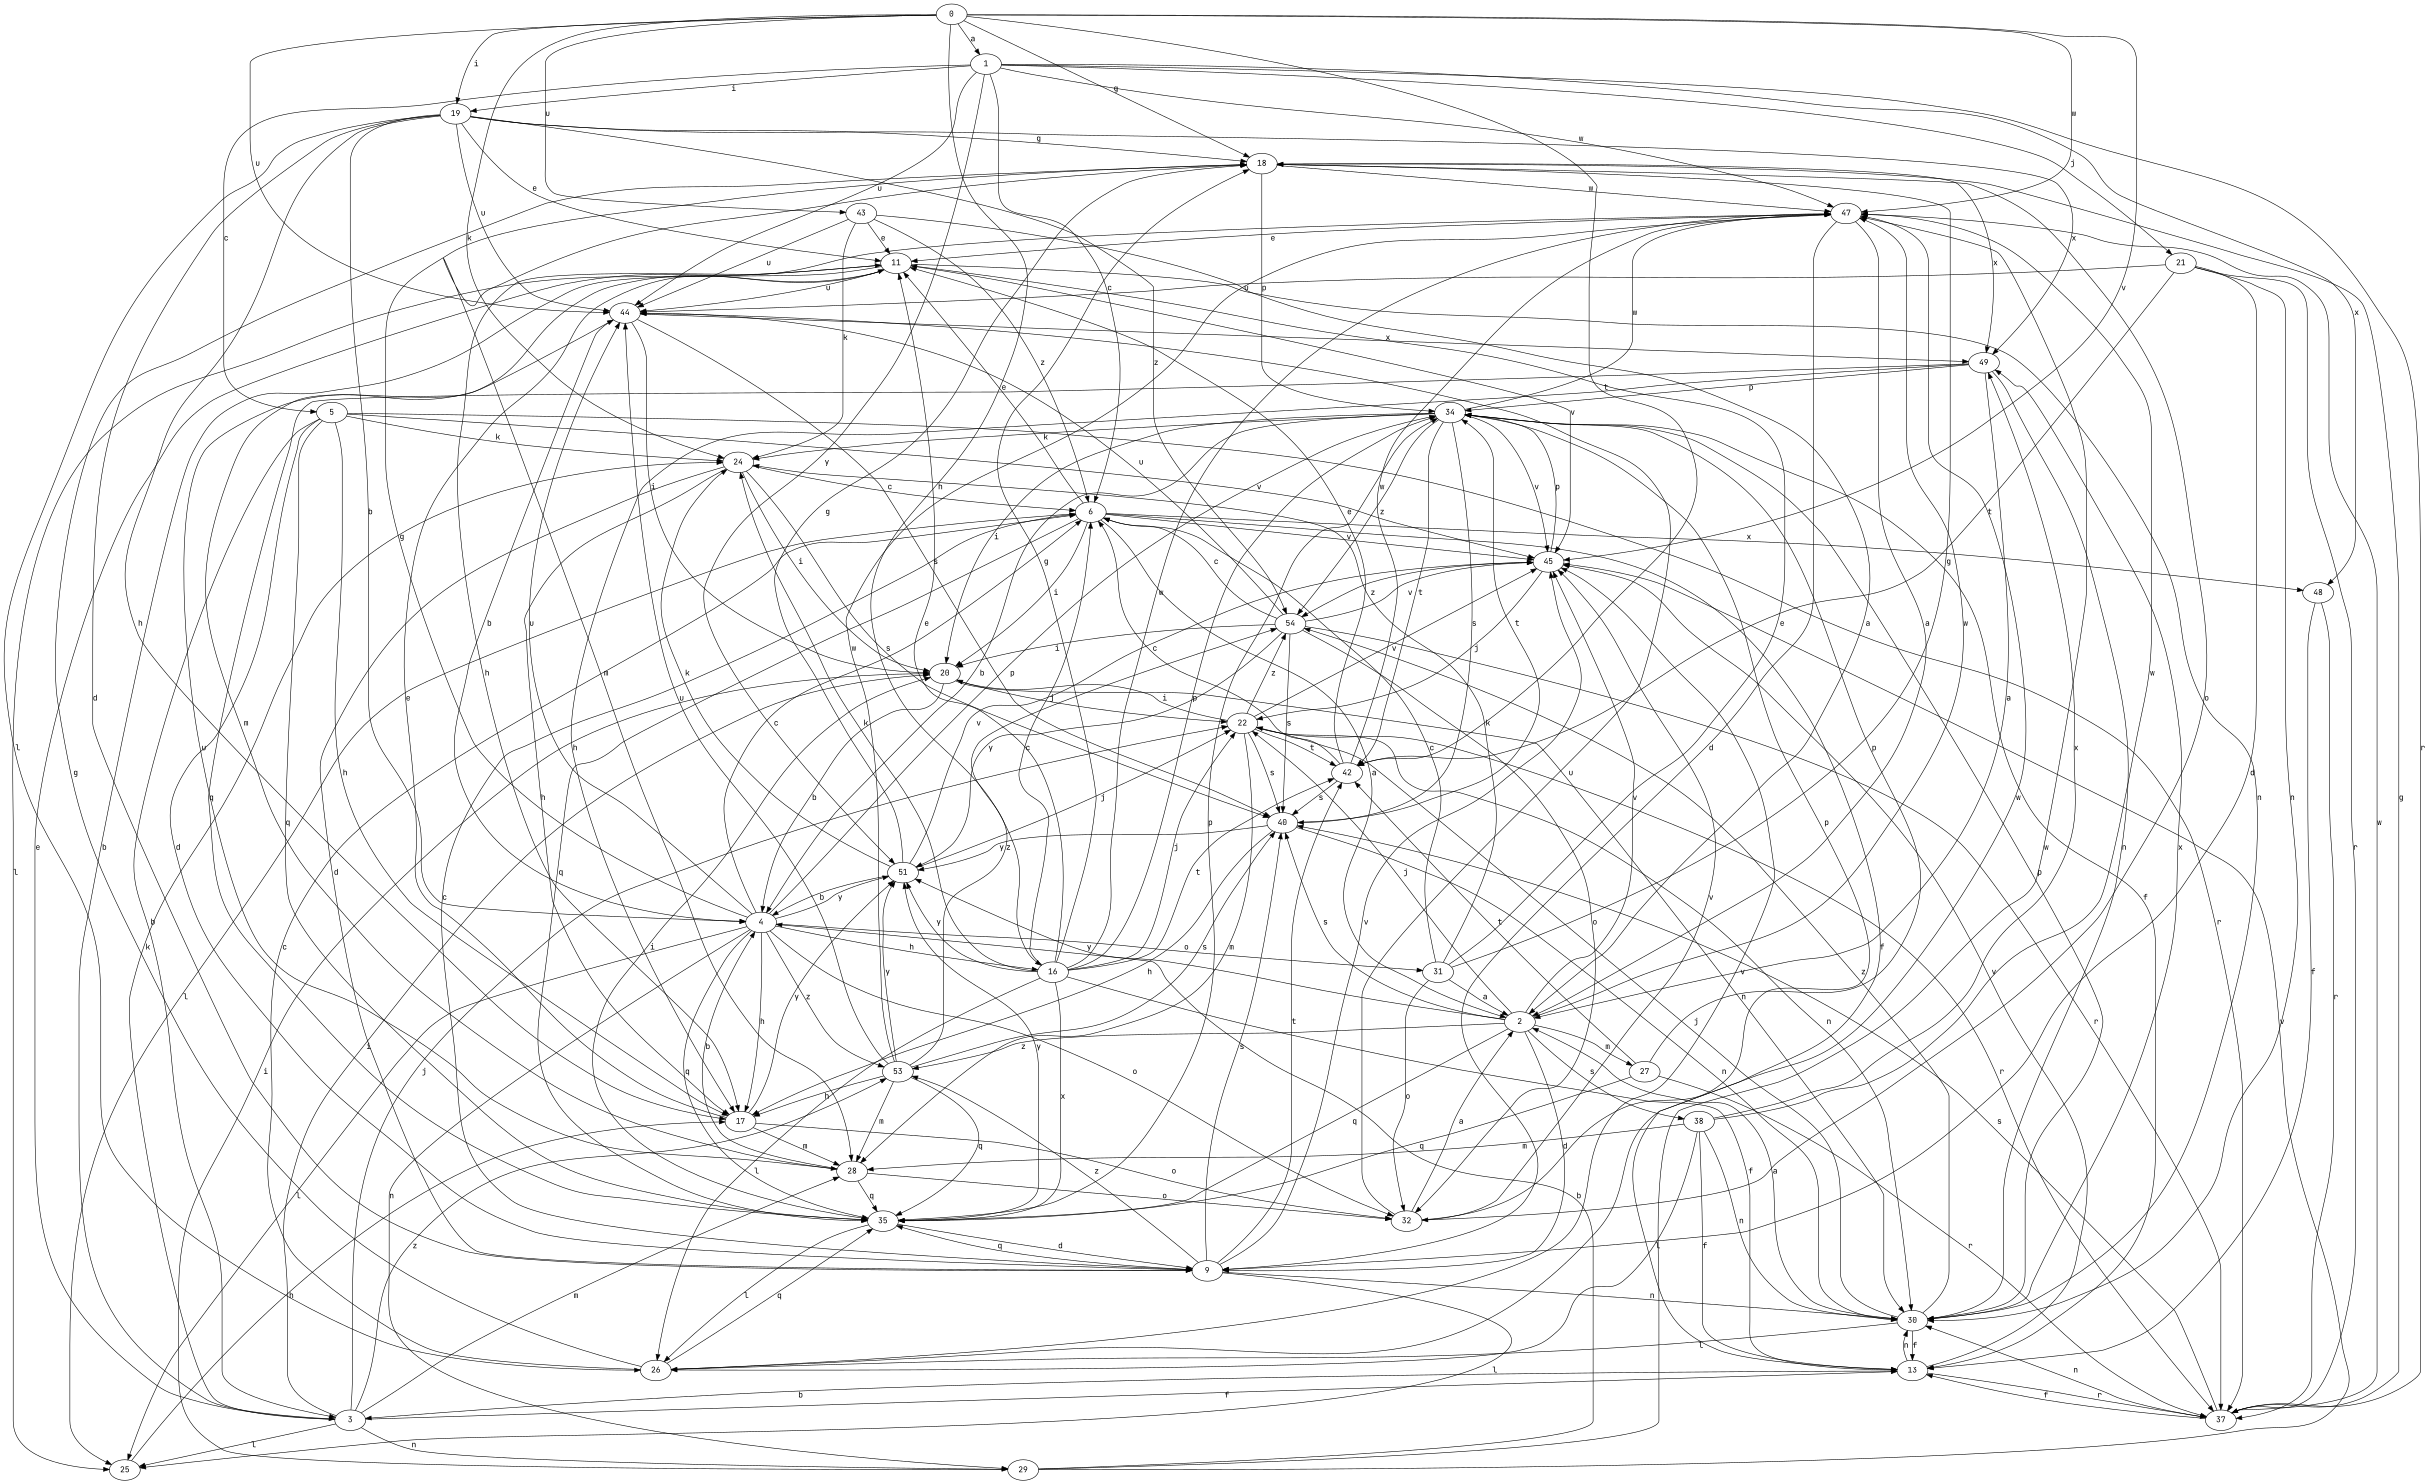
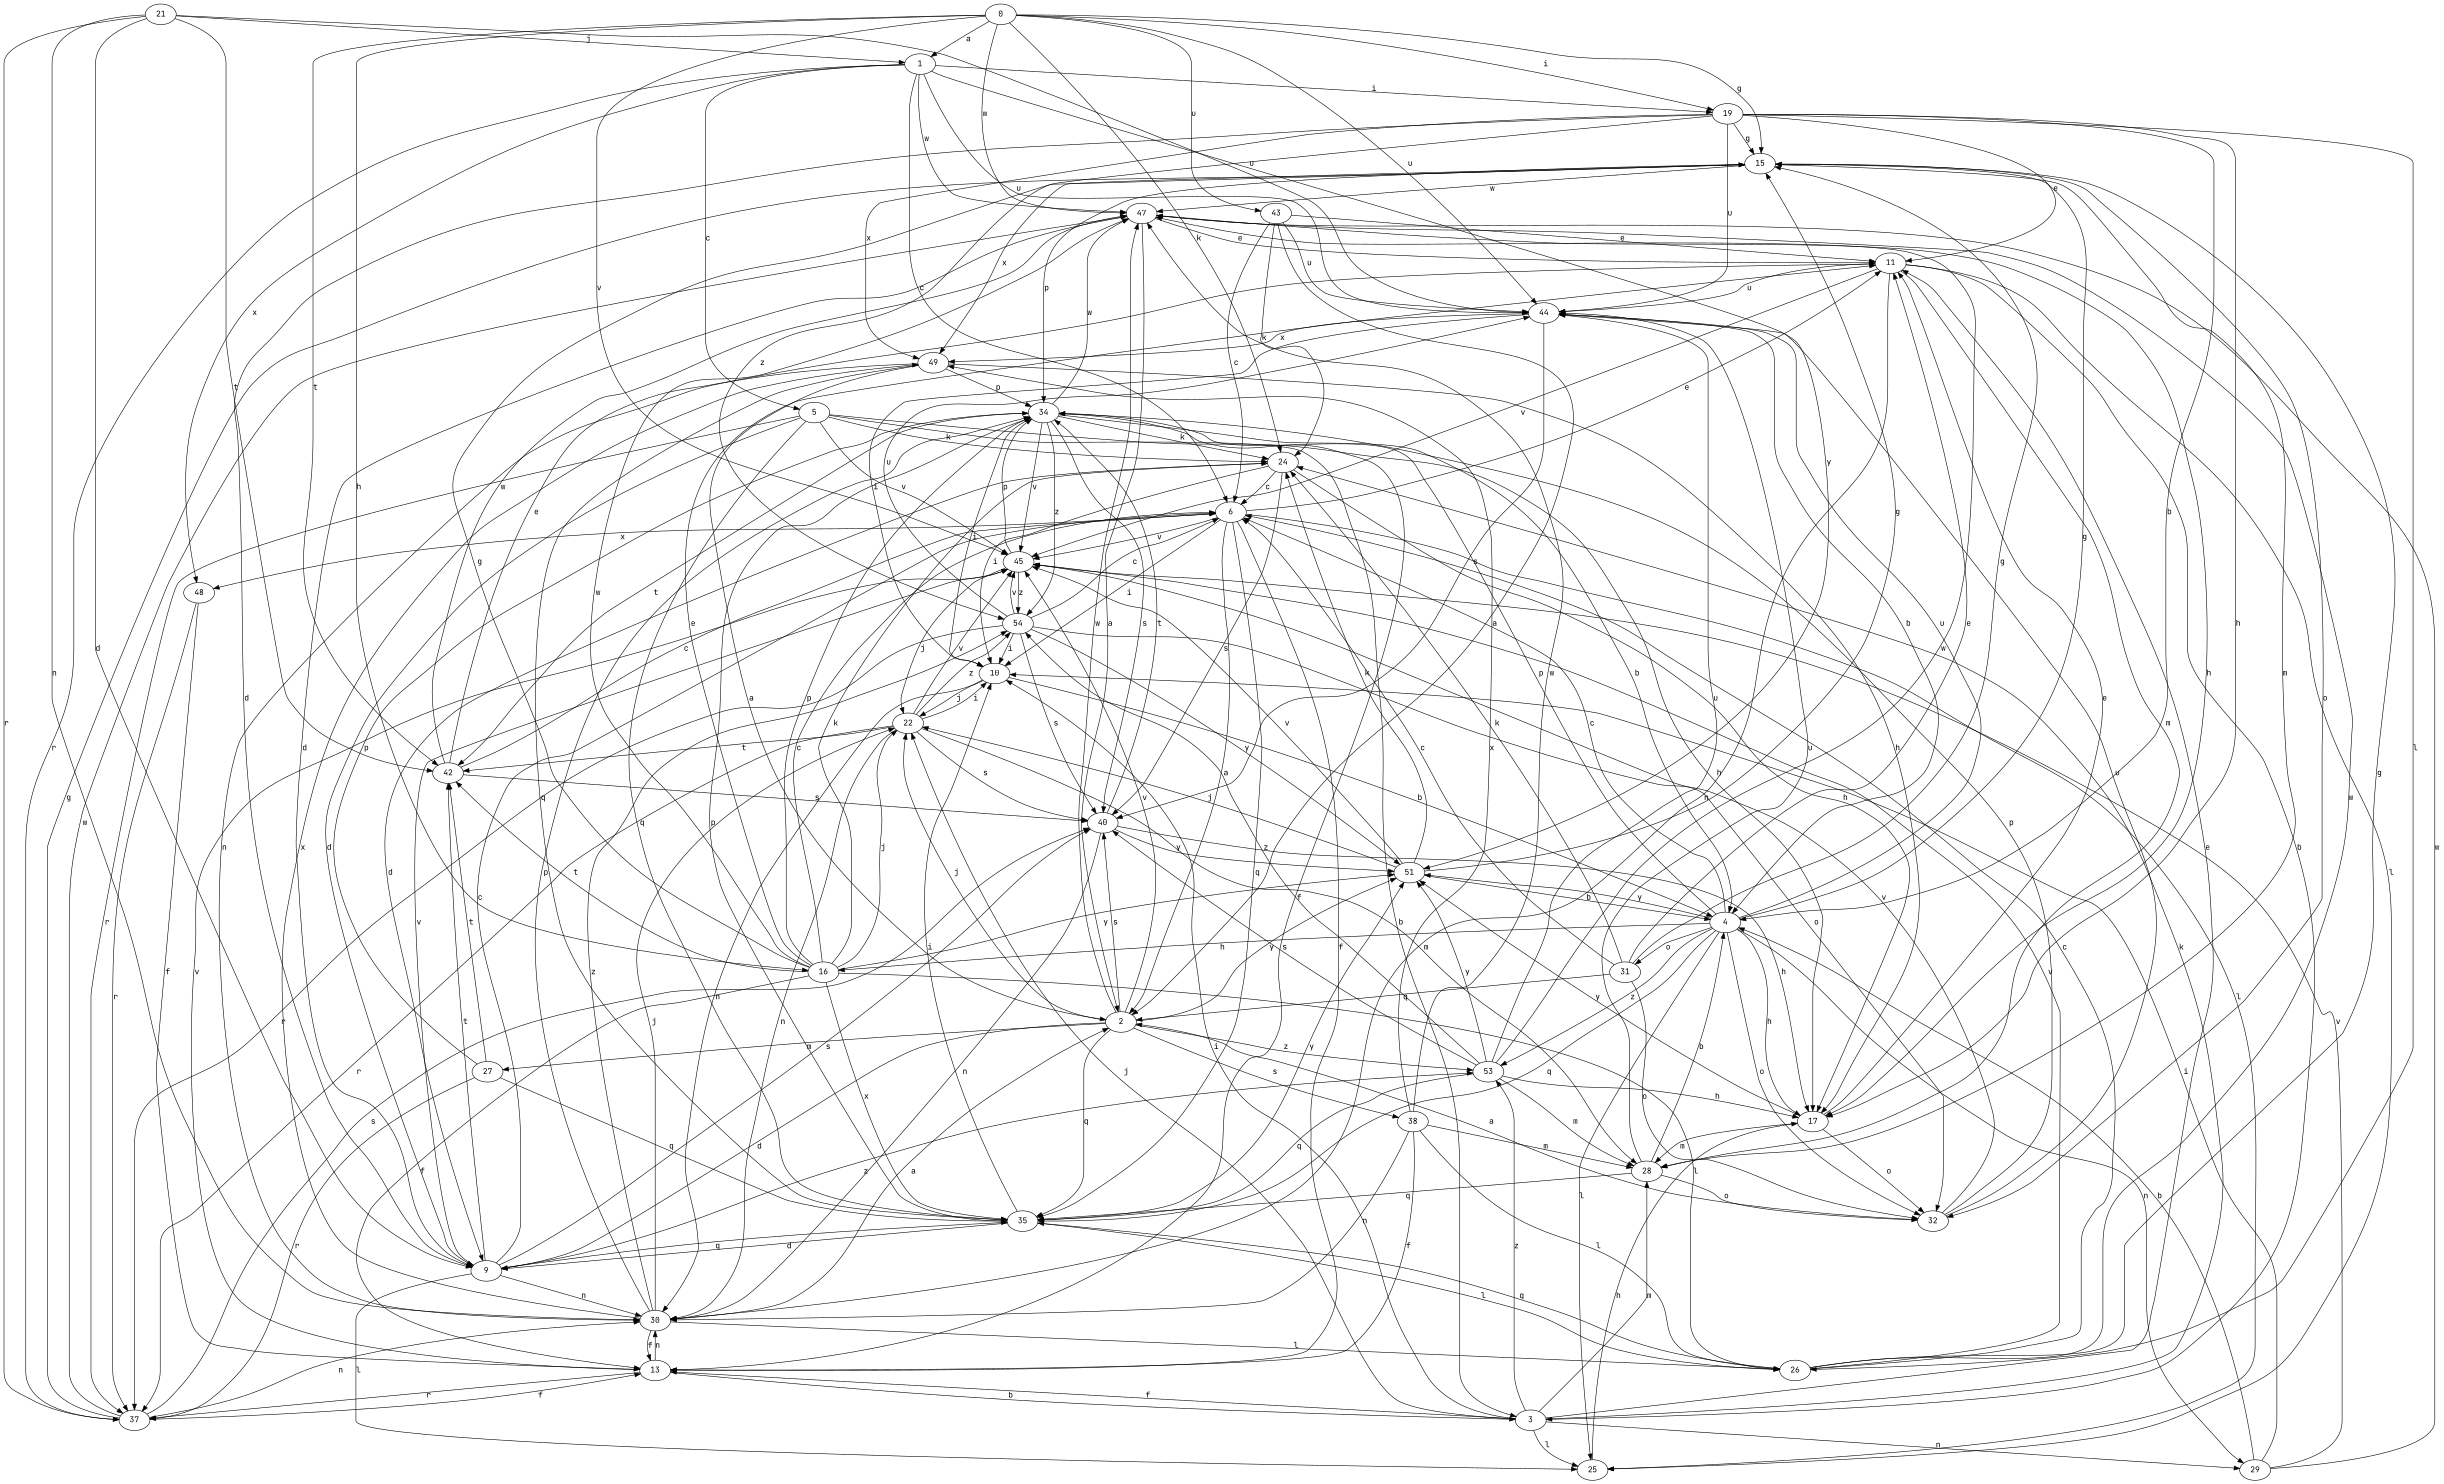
(1602, 94) -> (538, 39)
(1262, 164) -> (1760, 164)
(1043, 363) -> (1236, 363)
(945, 674) -> (995, 674)
(1485, 997) -> (1406, 997)
